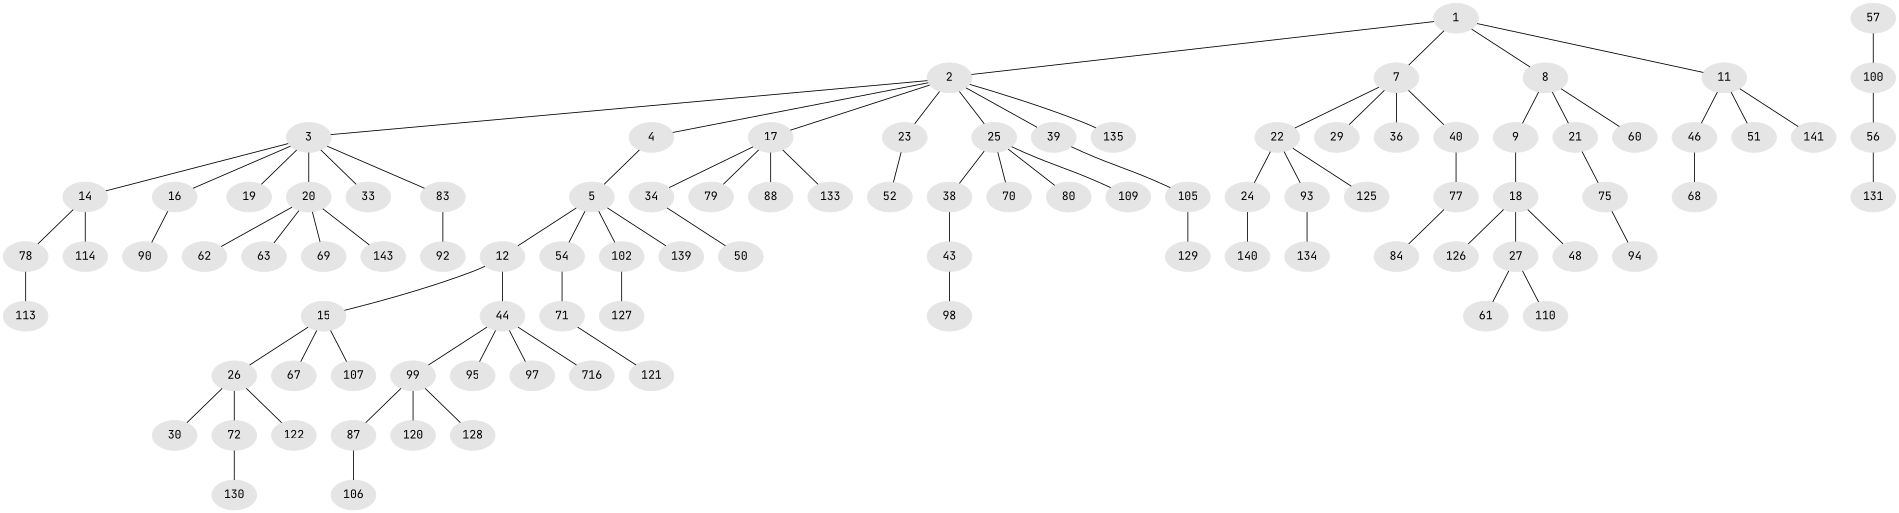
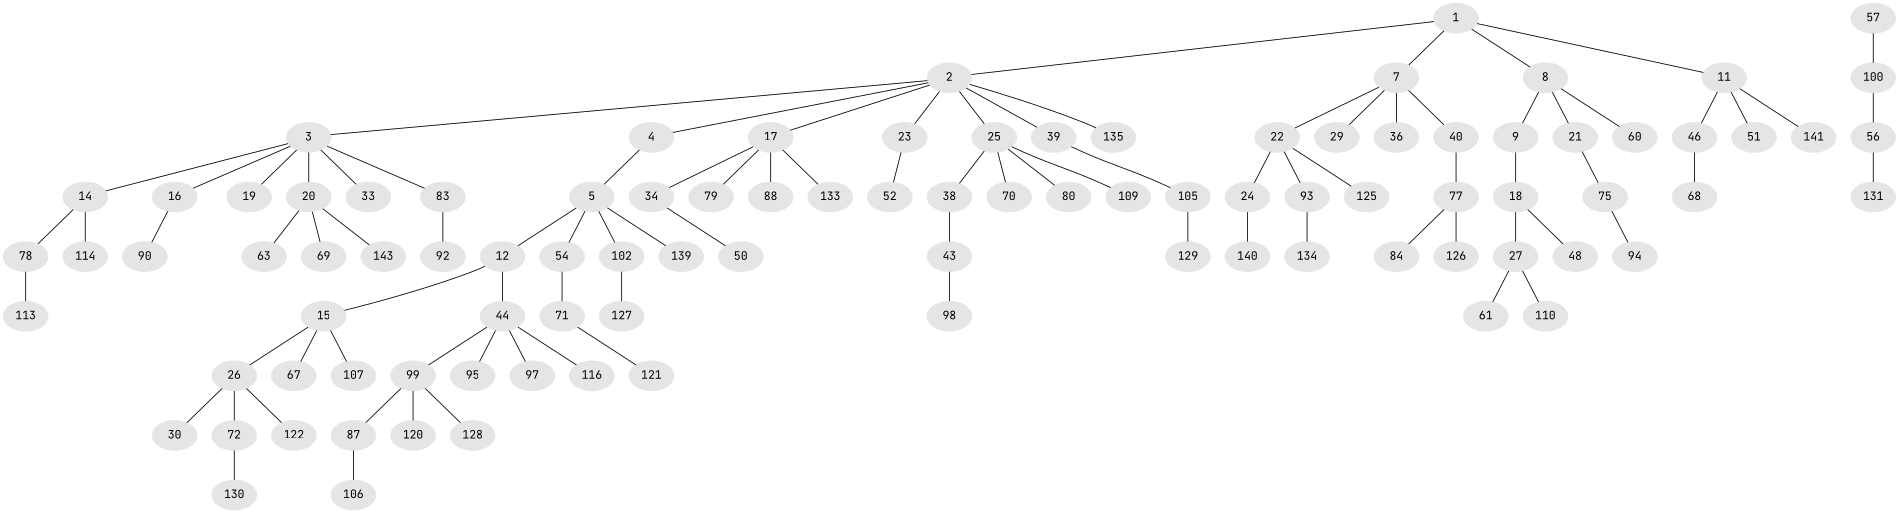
(1486, 227) -> (1456, 227)
(204, 257) -> none
(592, 376) -> (592, 376)
